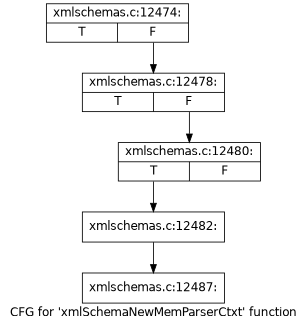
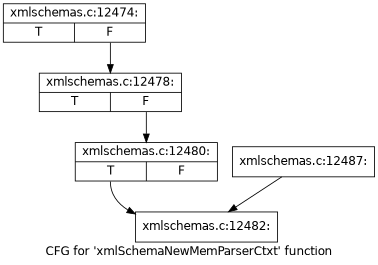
(153, 253) -> (259, 192)
